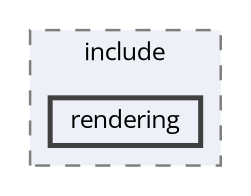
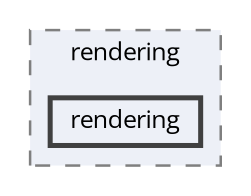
(125, 54) -> (125, 54)
